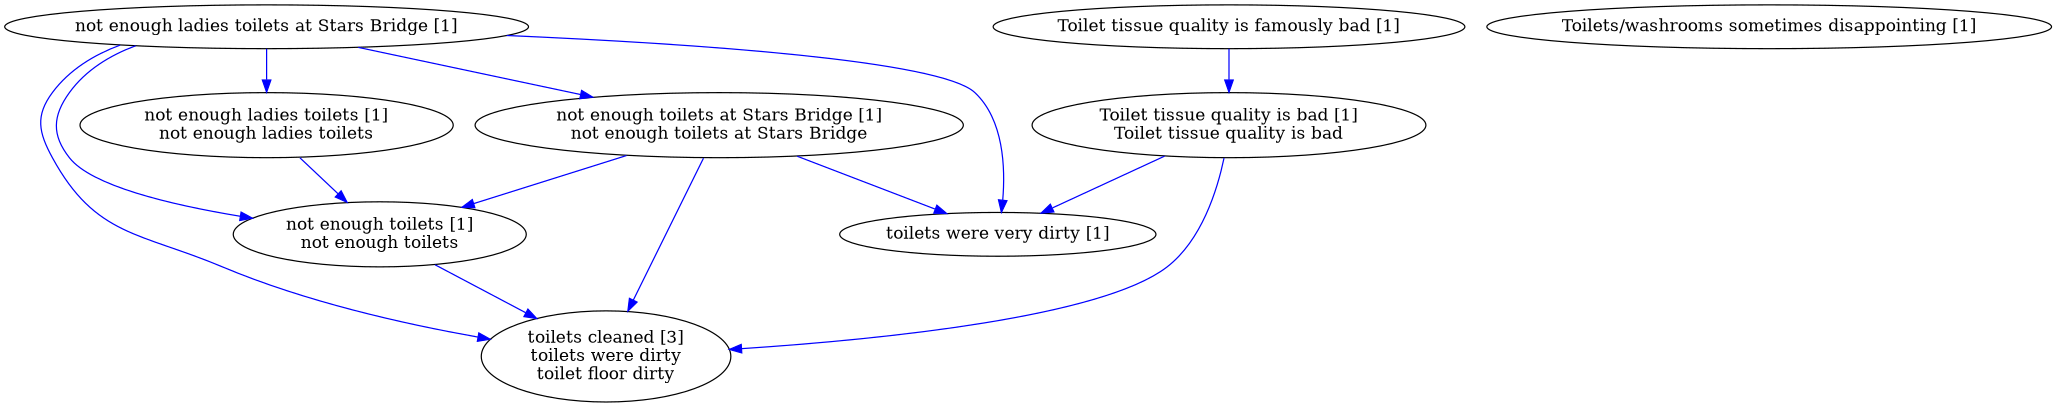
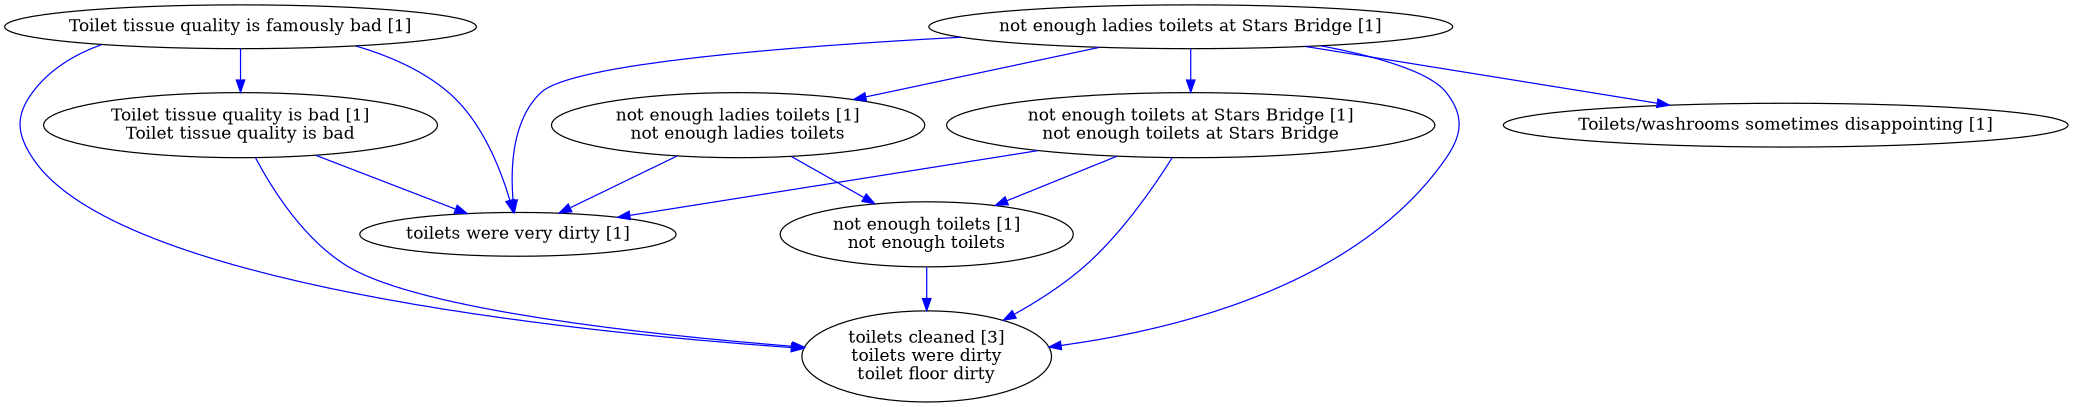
none -> (456, 100)
(80, 168) -> (1481, 75)
none -> (624, 182)
none -> (319, 285)
